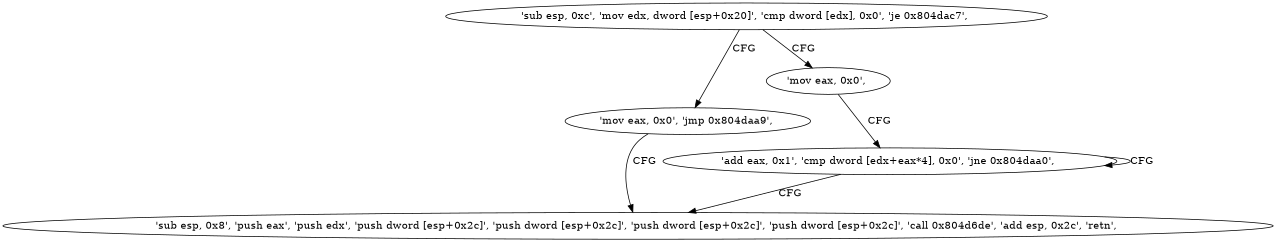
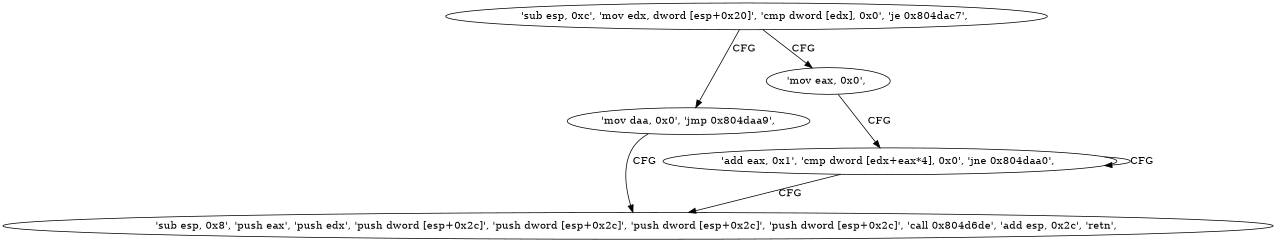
(688, 121) -> (689, 121)
